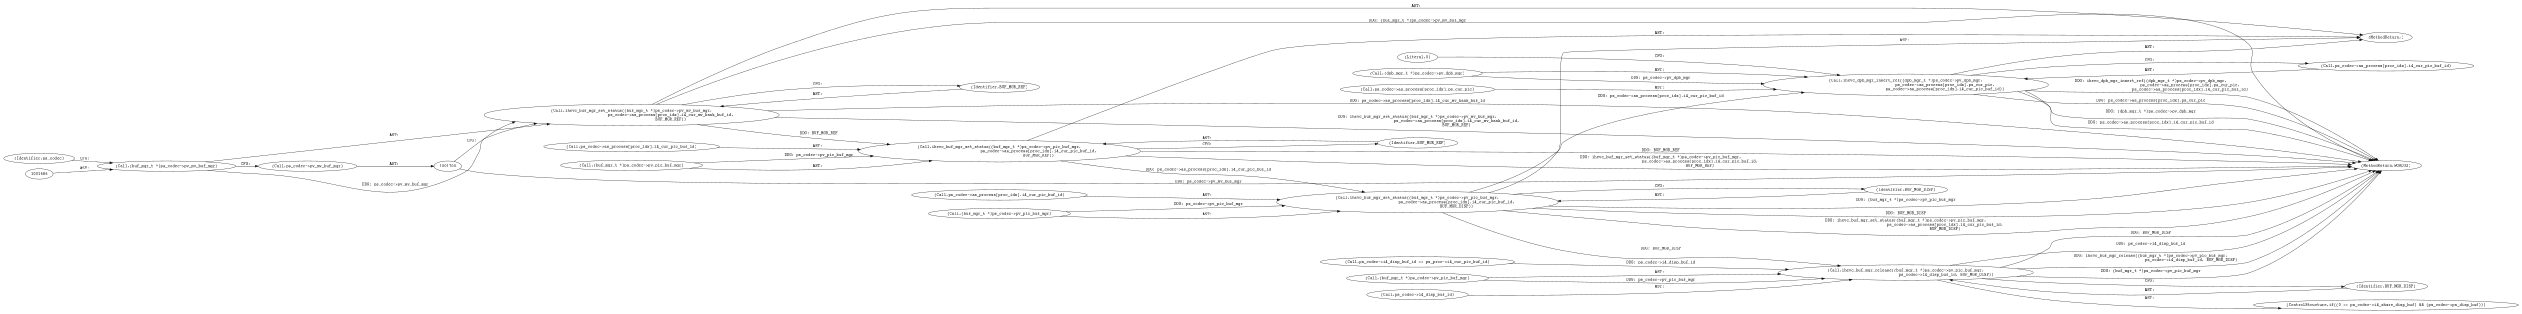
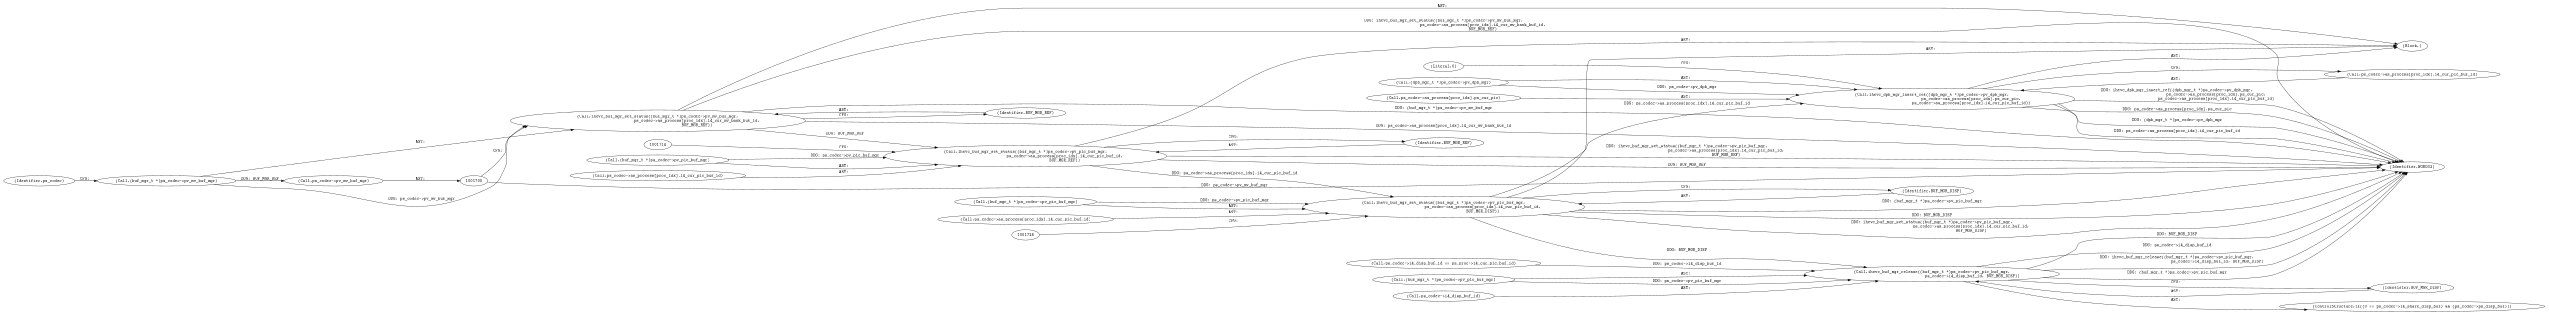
(2386, 37) -> (2412, 46)
none -> (658, 145)
(247, 164) -> (260, 179)
(2386, 166) -> (2412, 167)
(39, 174) -> none
none -> (1026, 235)
